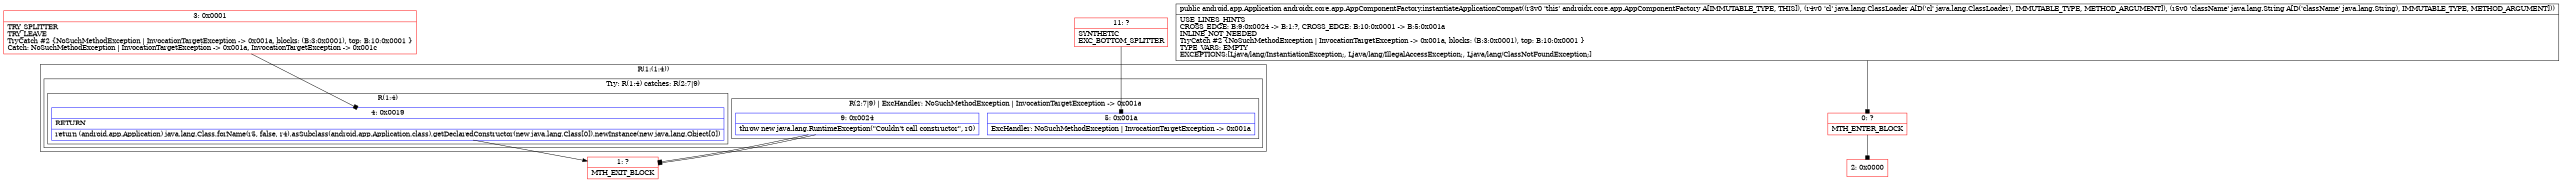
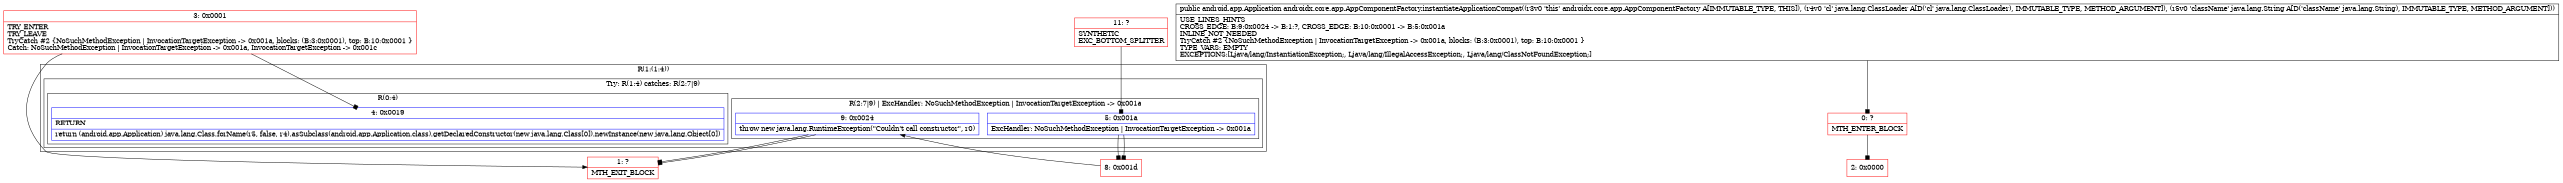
(33, 27) -> (28, 27)
(388, 99) -> (388, 99)
(553, 155) -> (256, 162)
none -> (1121, 168)
